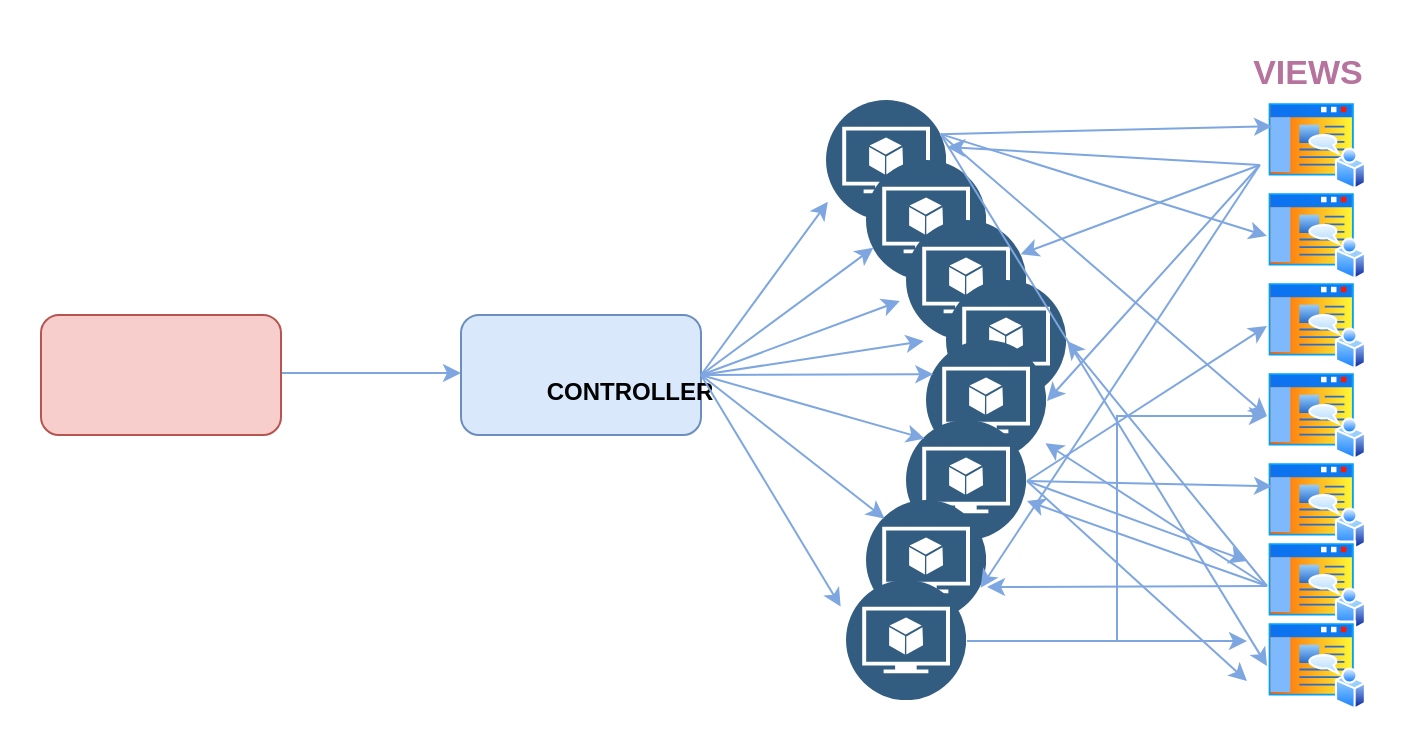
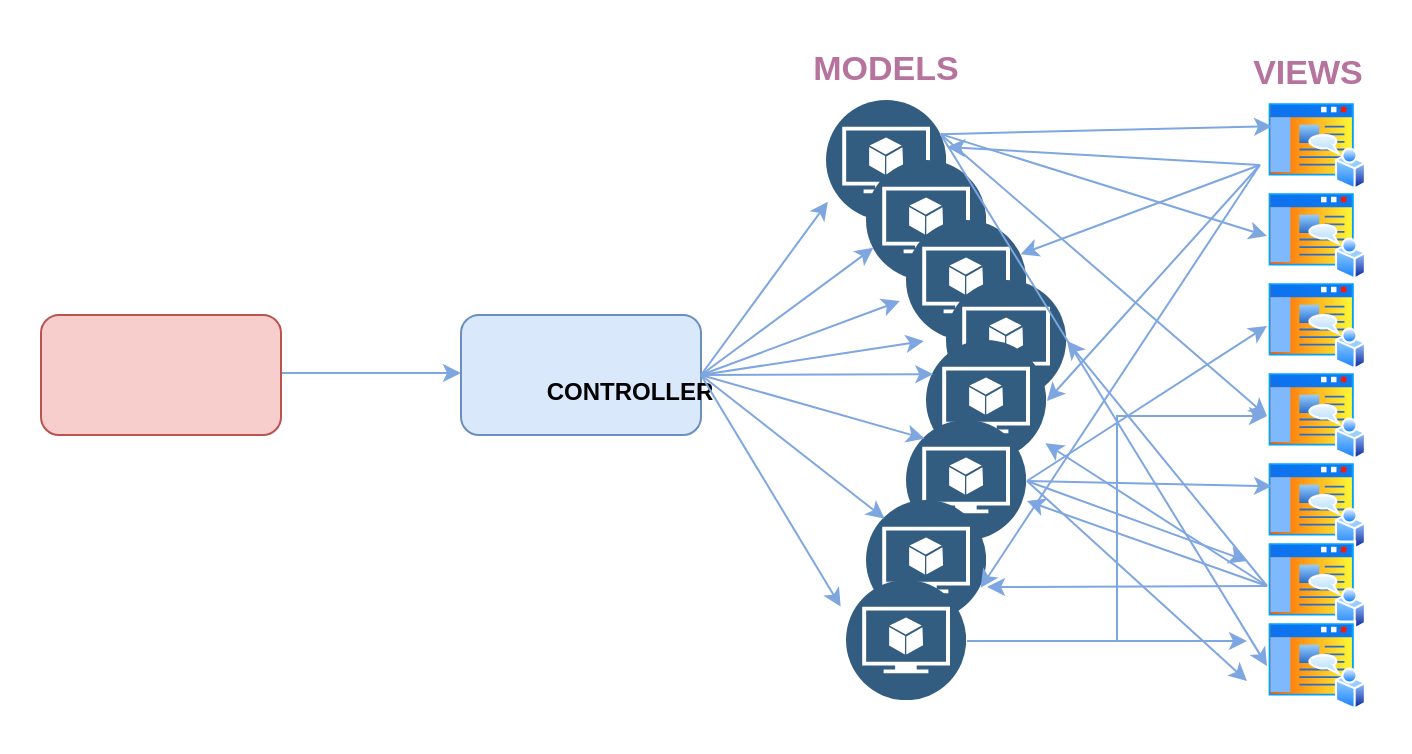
none -> (887, 71)
